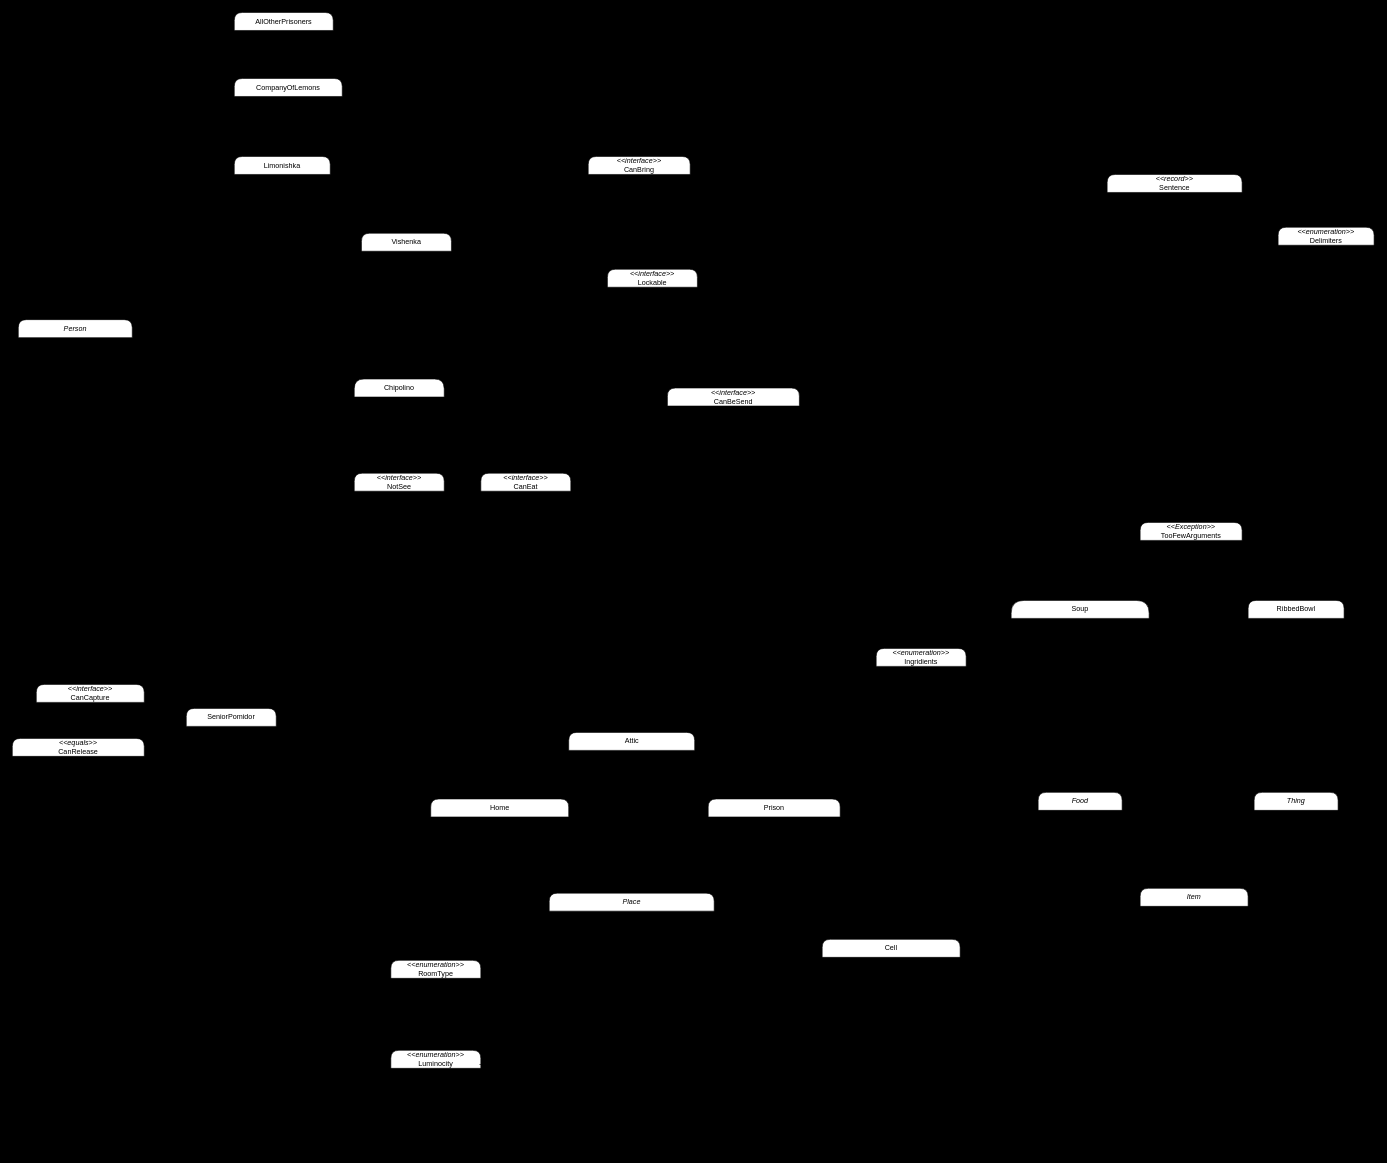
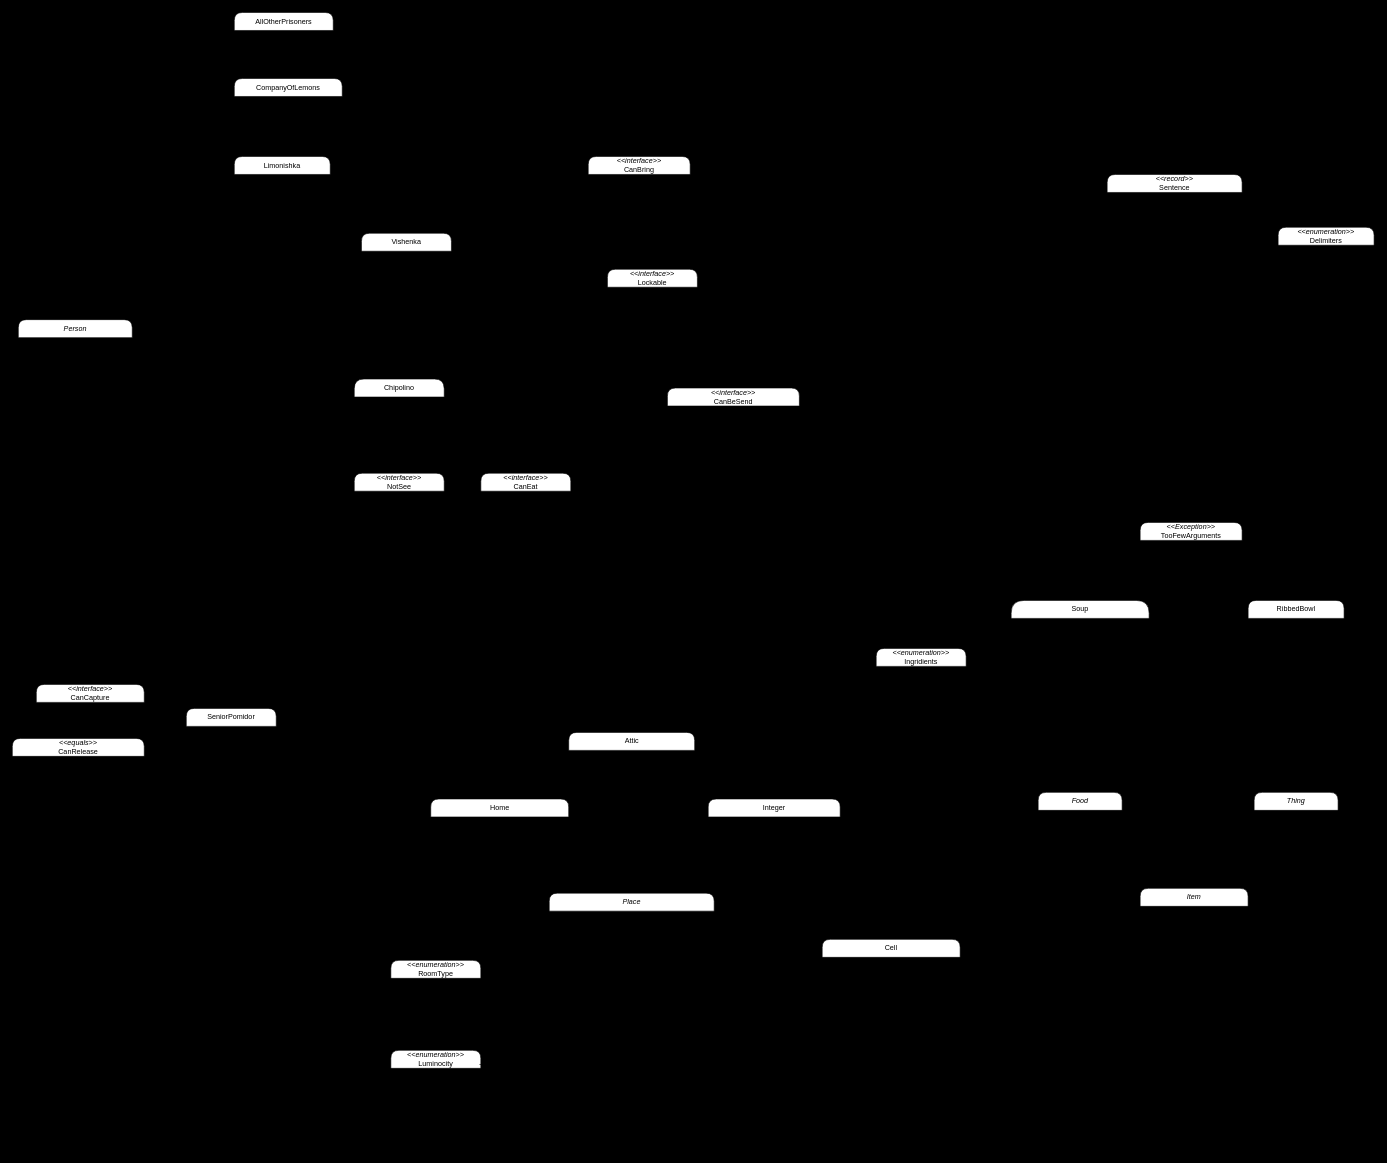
(774, 808) -> (774, 808)
